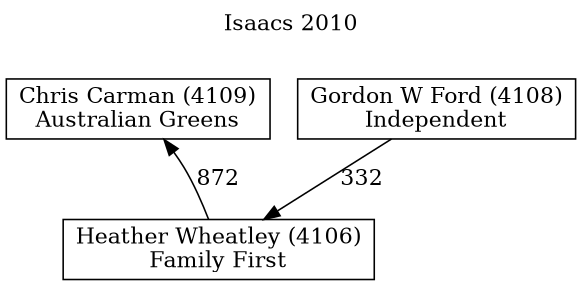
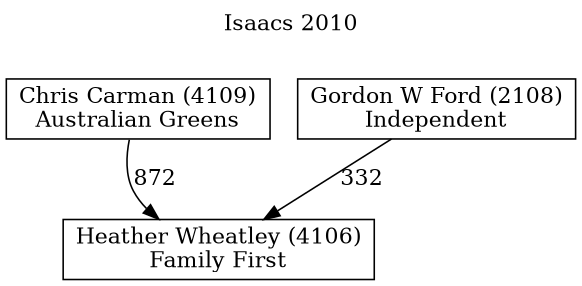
(437, 109) -> (437, 109)
(193, 185) -> (128, 177)
